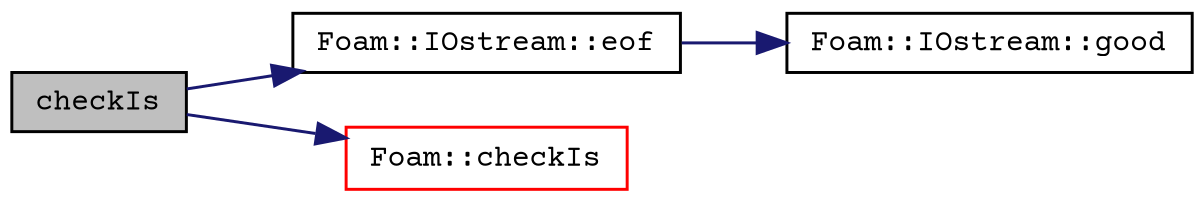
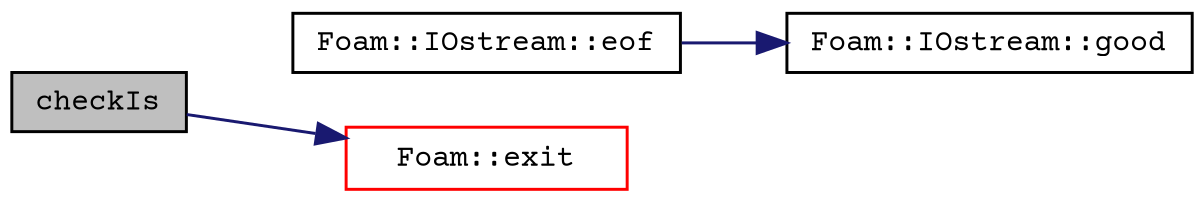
(230, 82) -> none
(487, 158) -> (487, 158)
